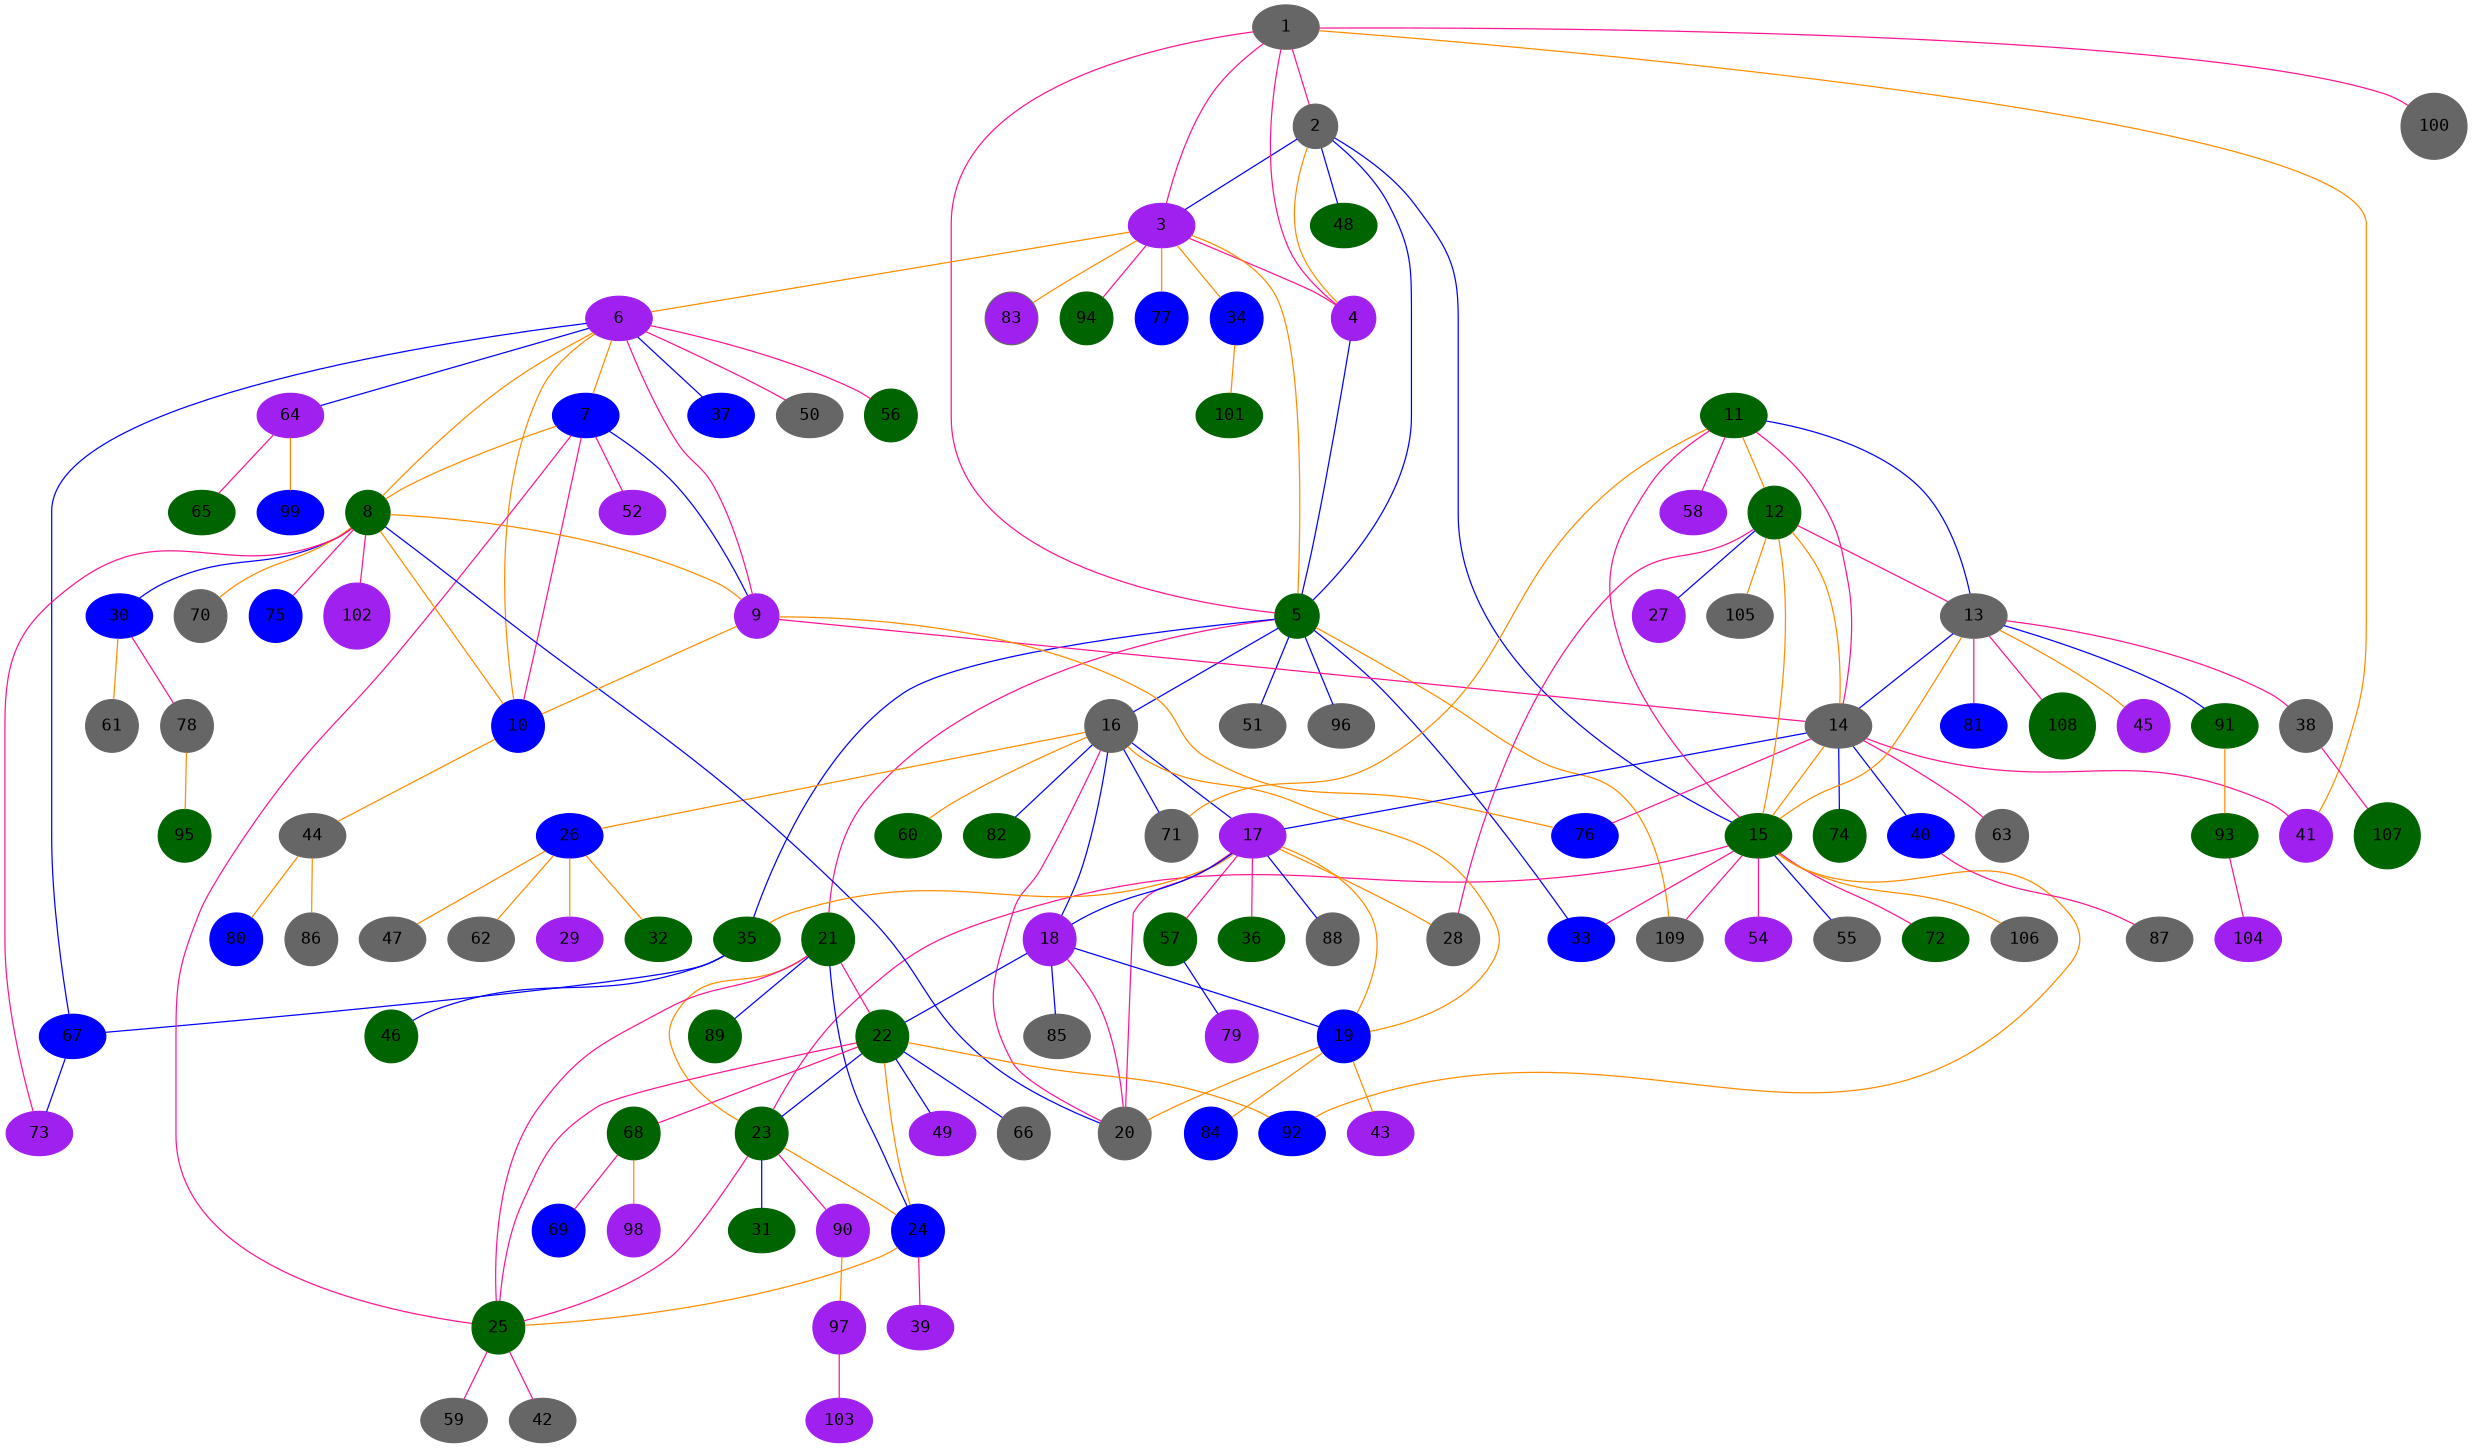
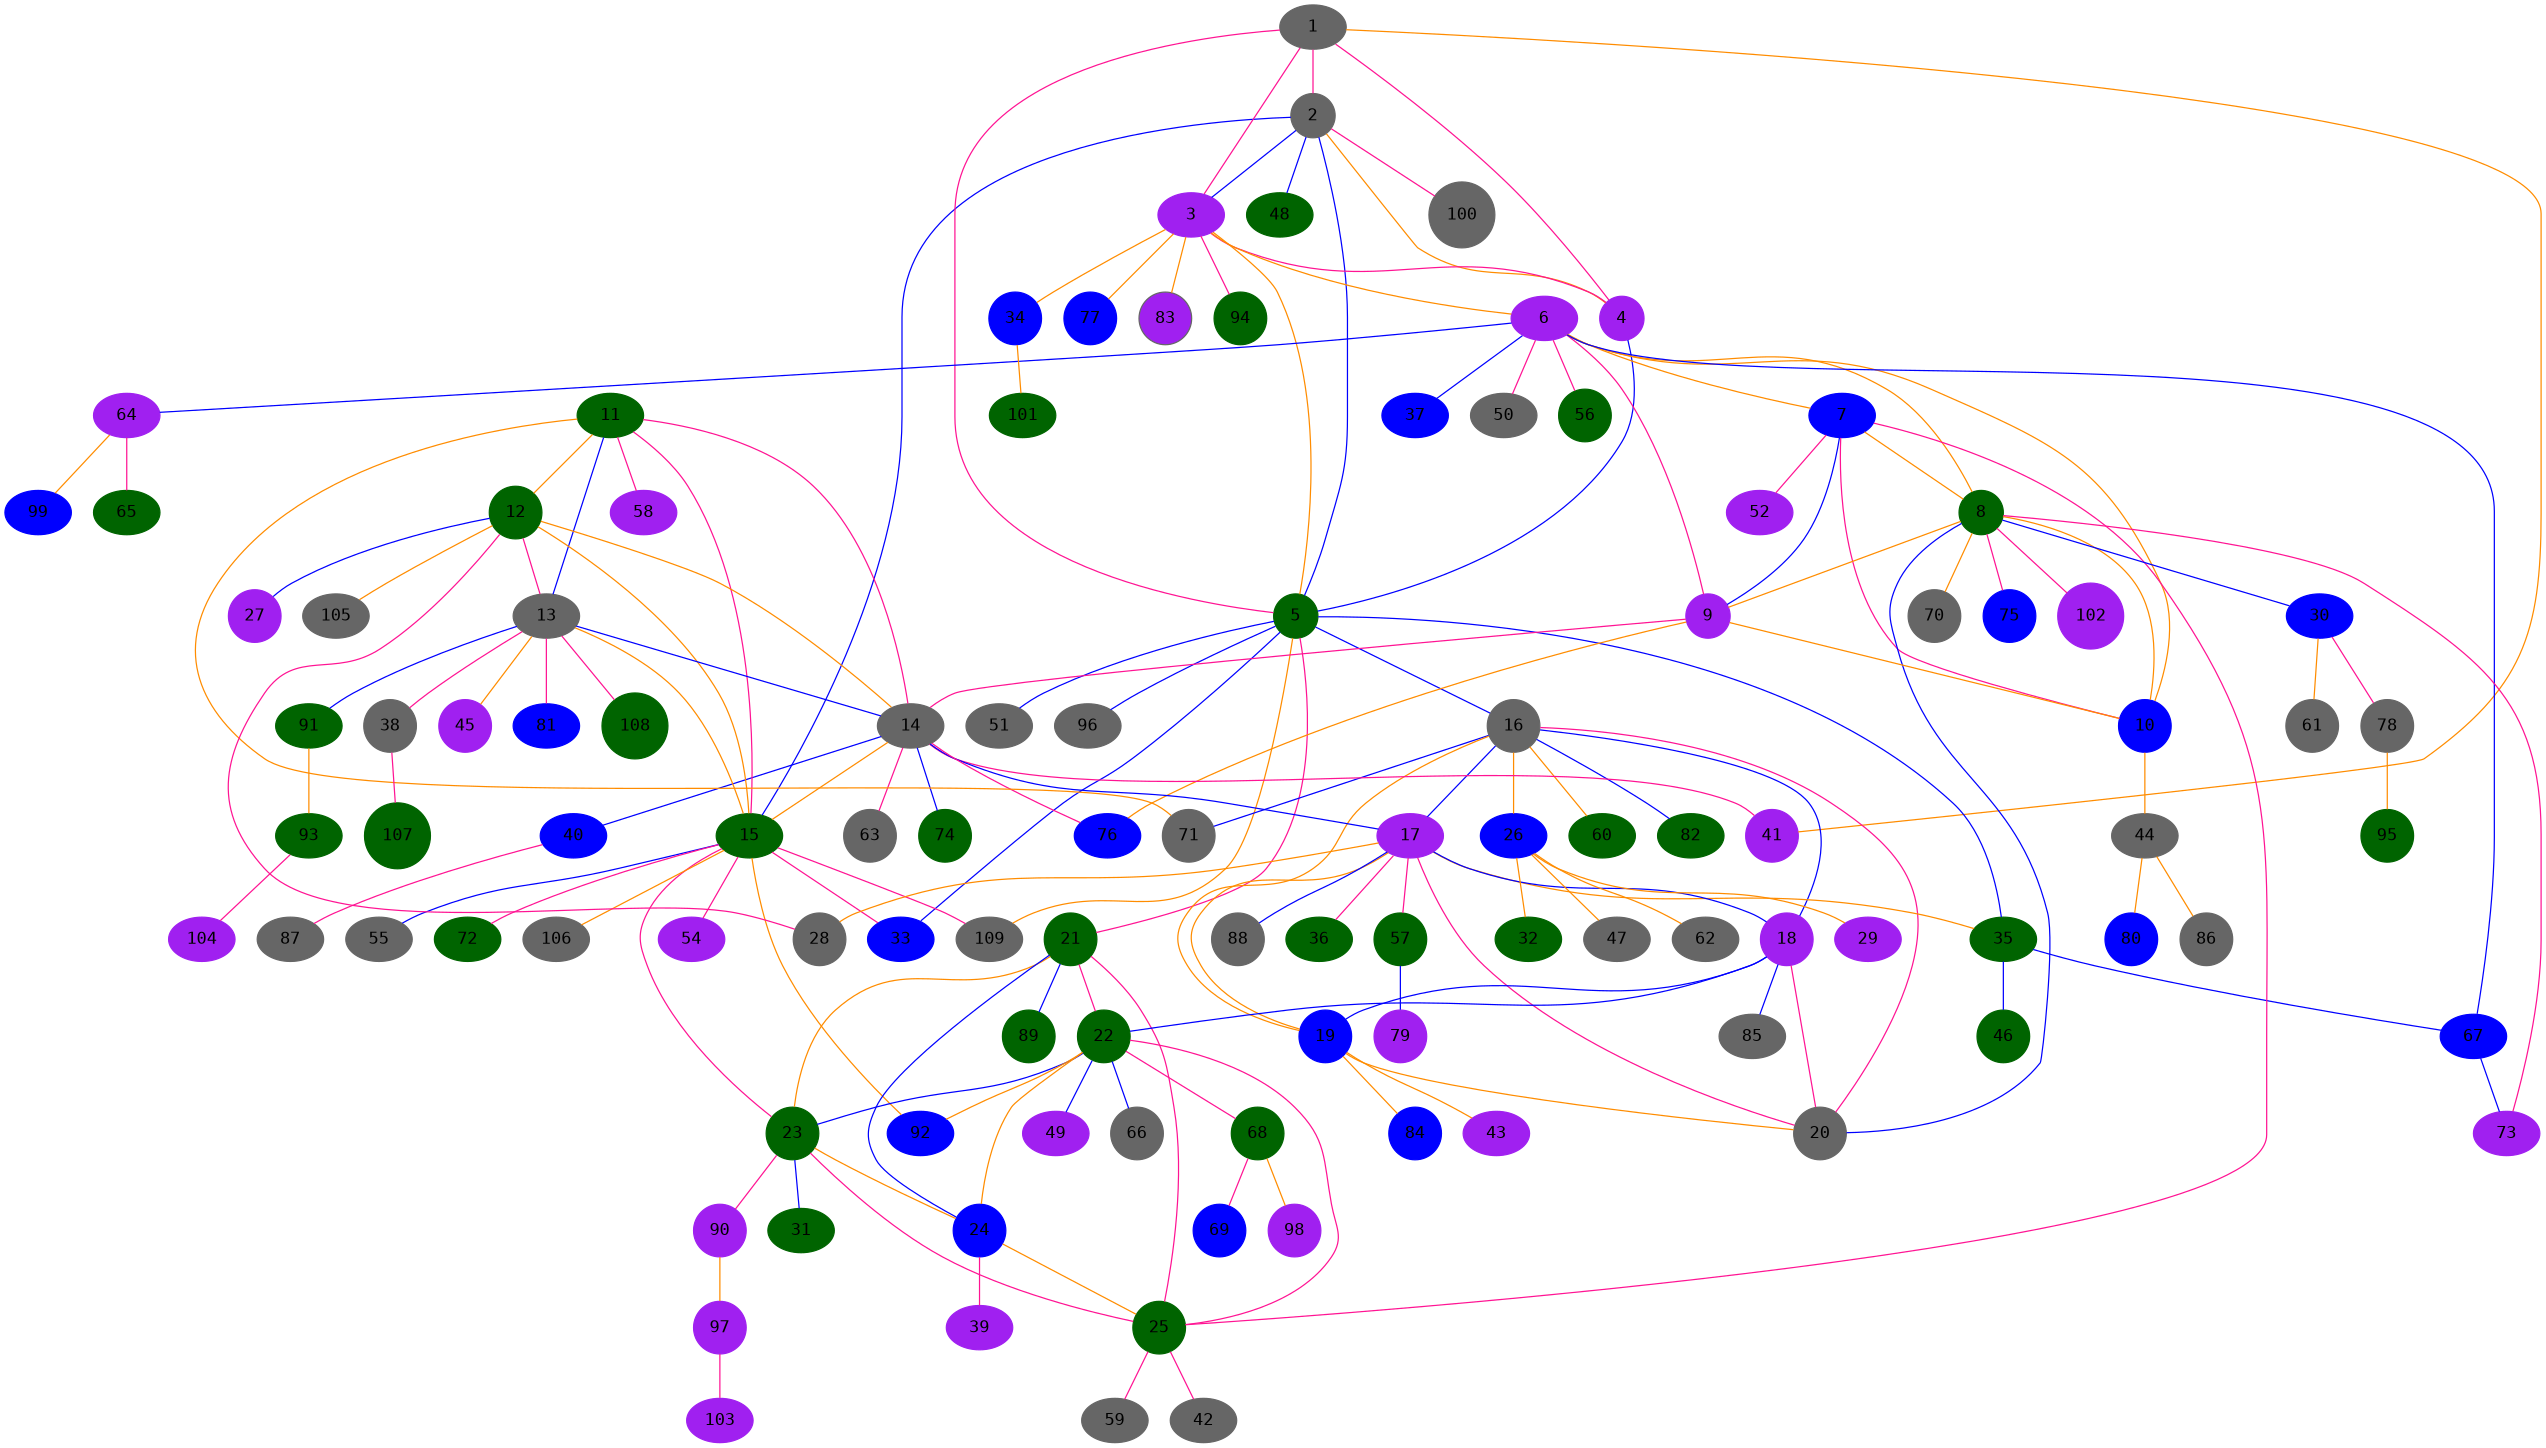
(1867, 37) -> (1383, 163)
